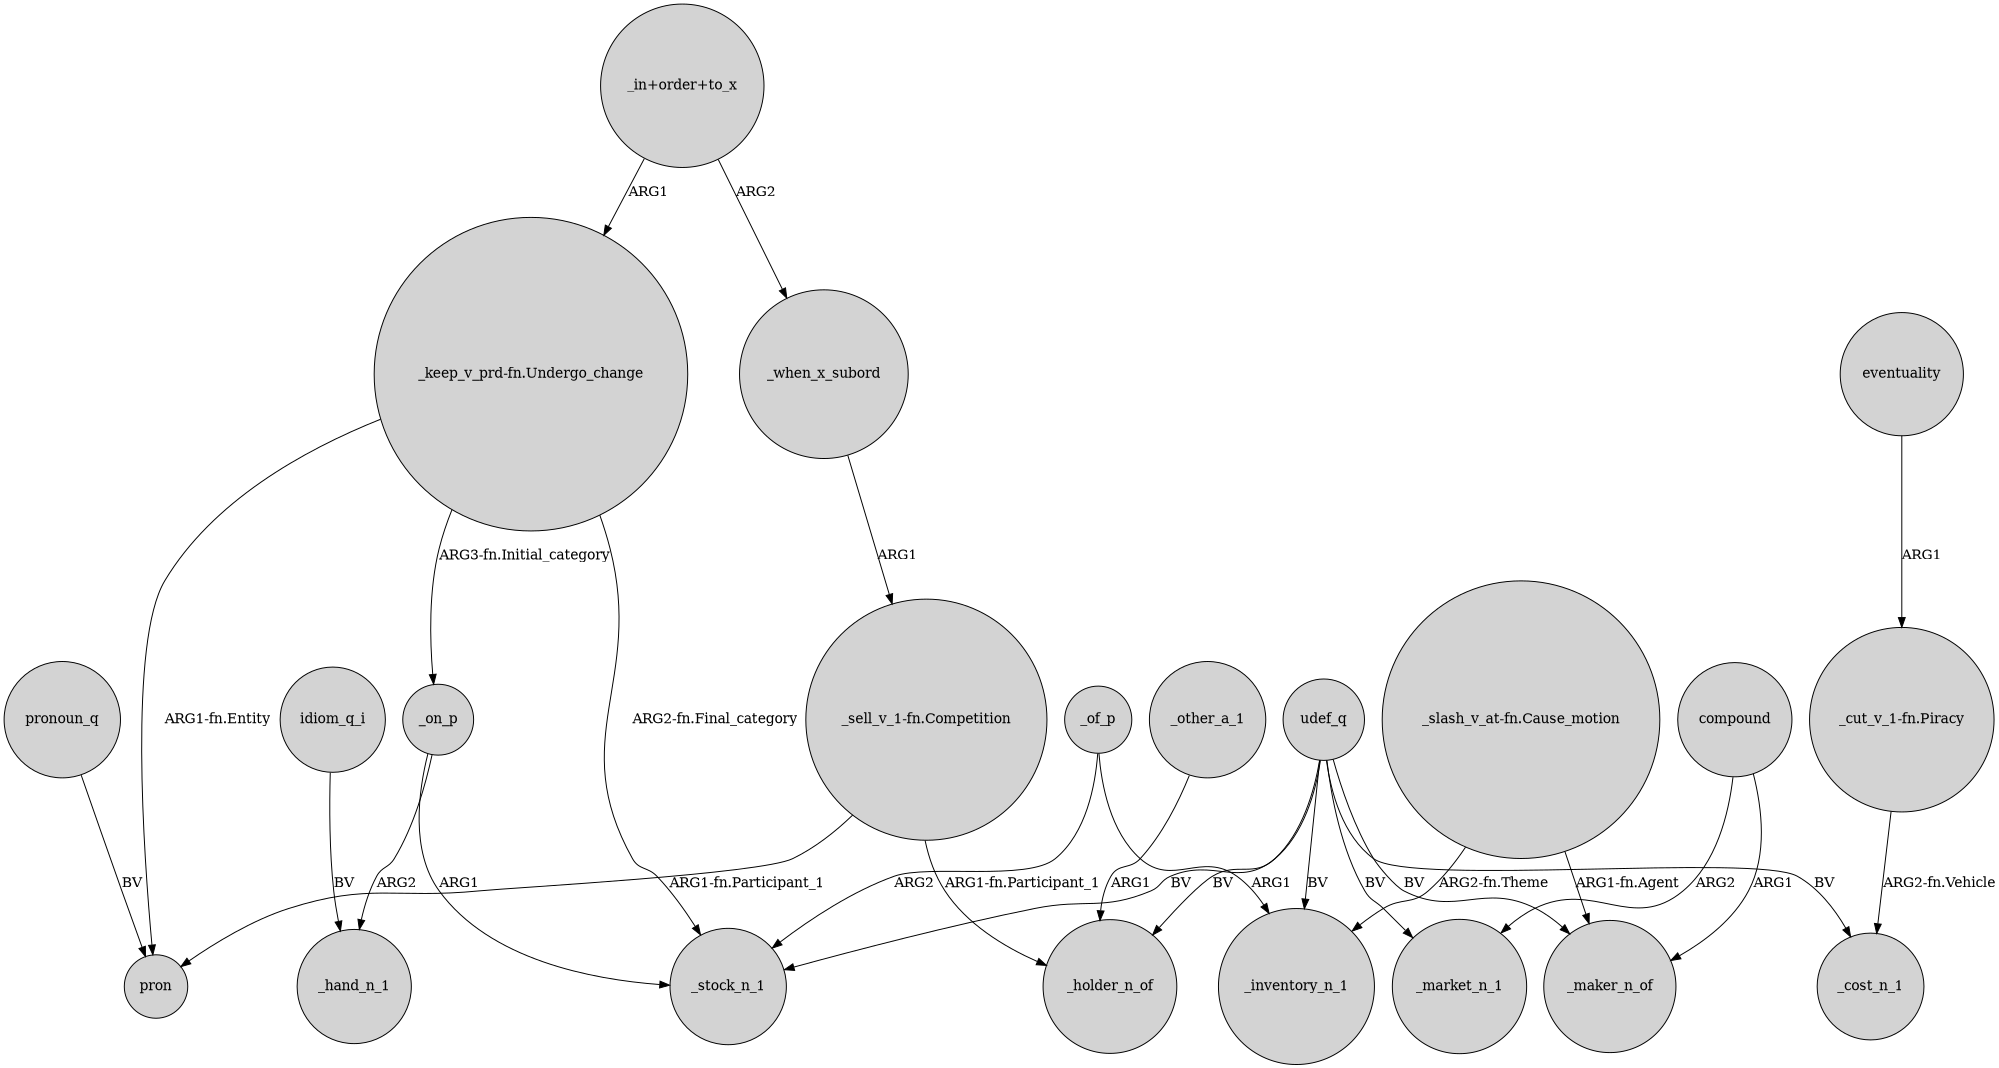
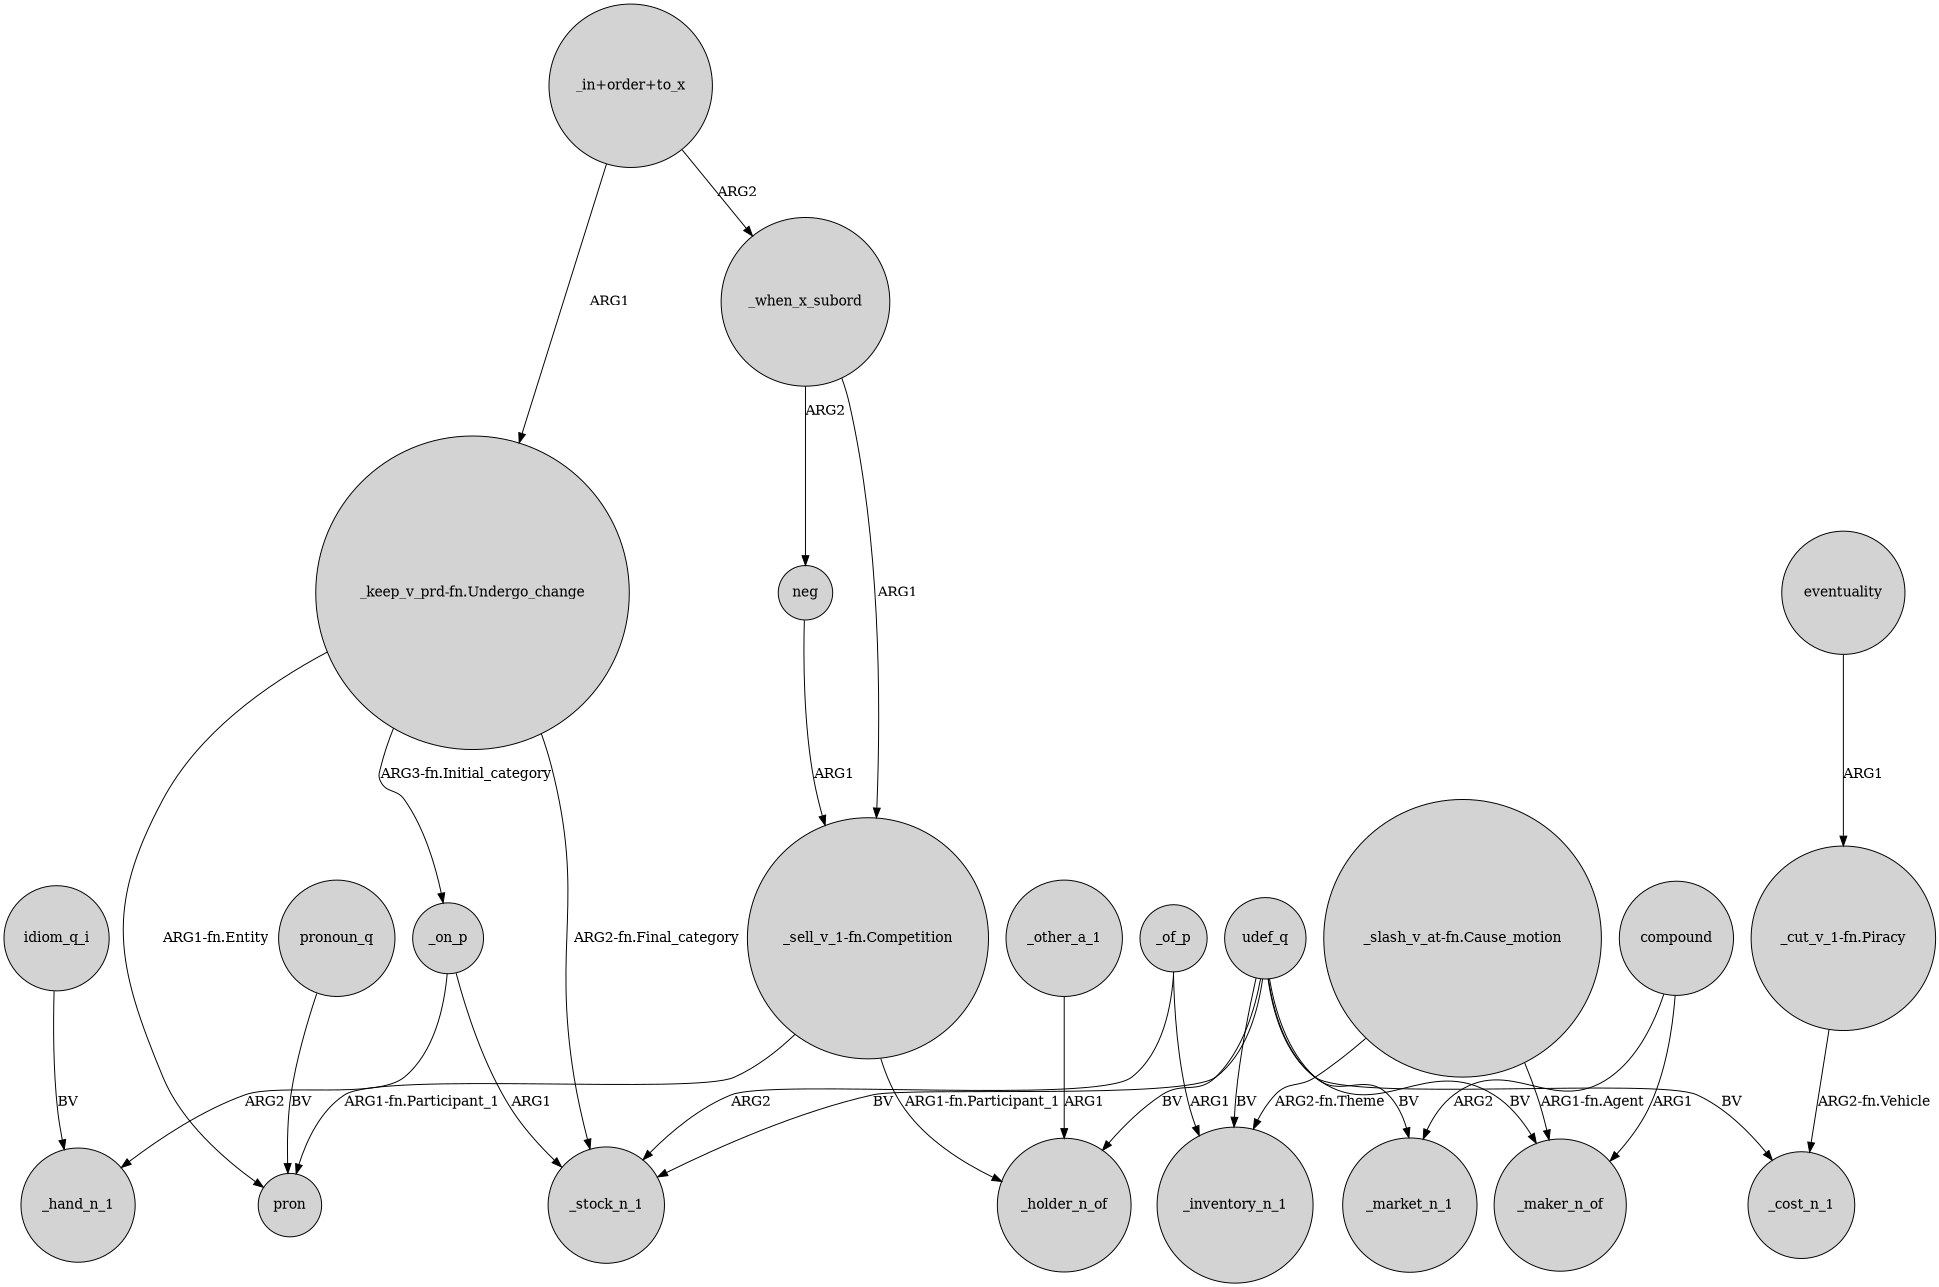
none -> (805, 593)
